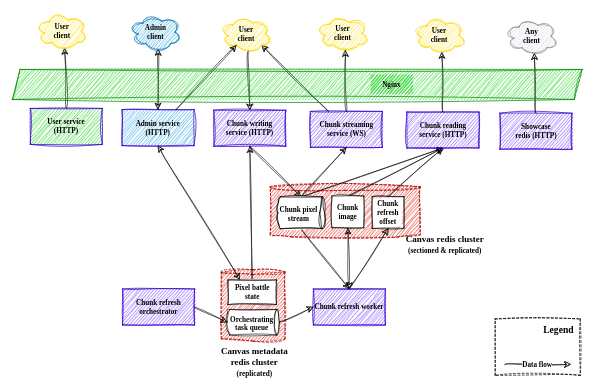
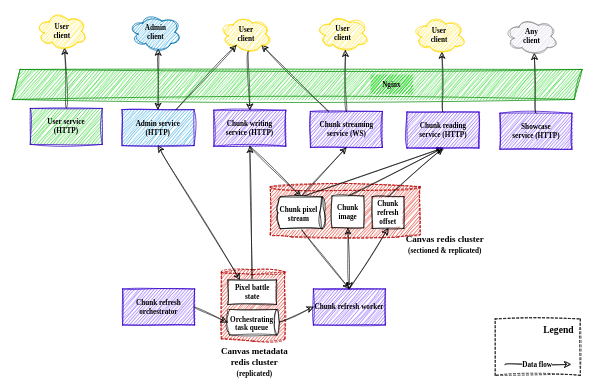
(536, 131) -> (536, 131)
